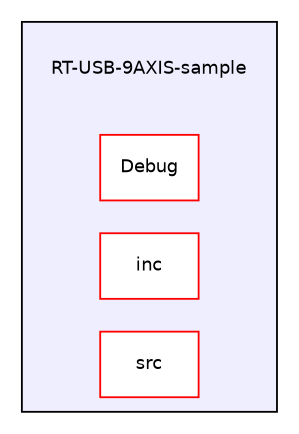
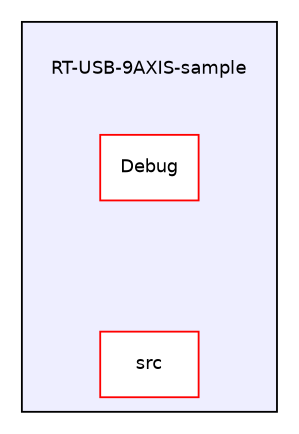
(149, 266) -> none
